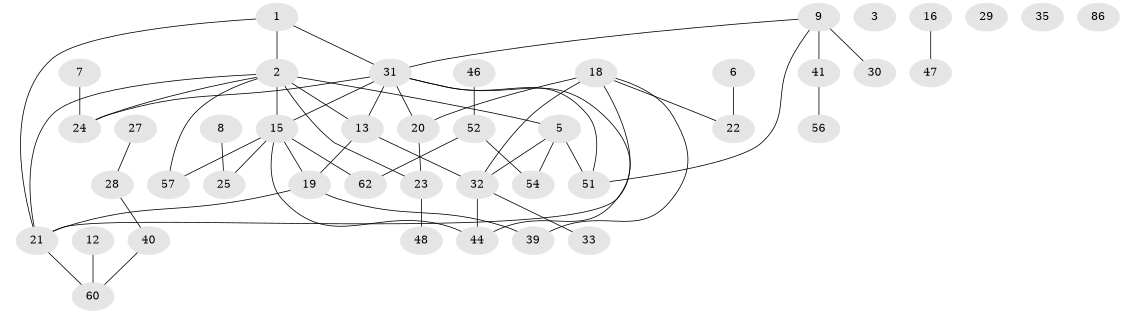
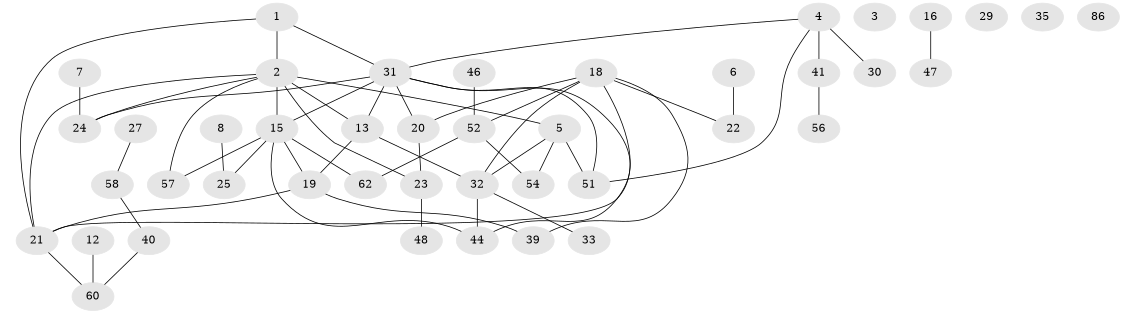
(819, 17) -> (819, 17)
none -> (535, 101)
(112, 185) -> (112, 185)
